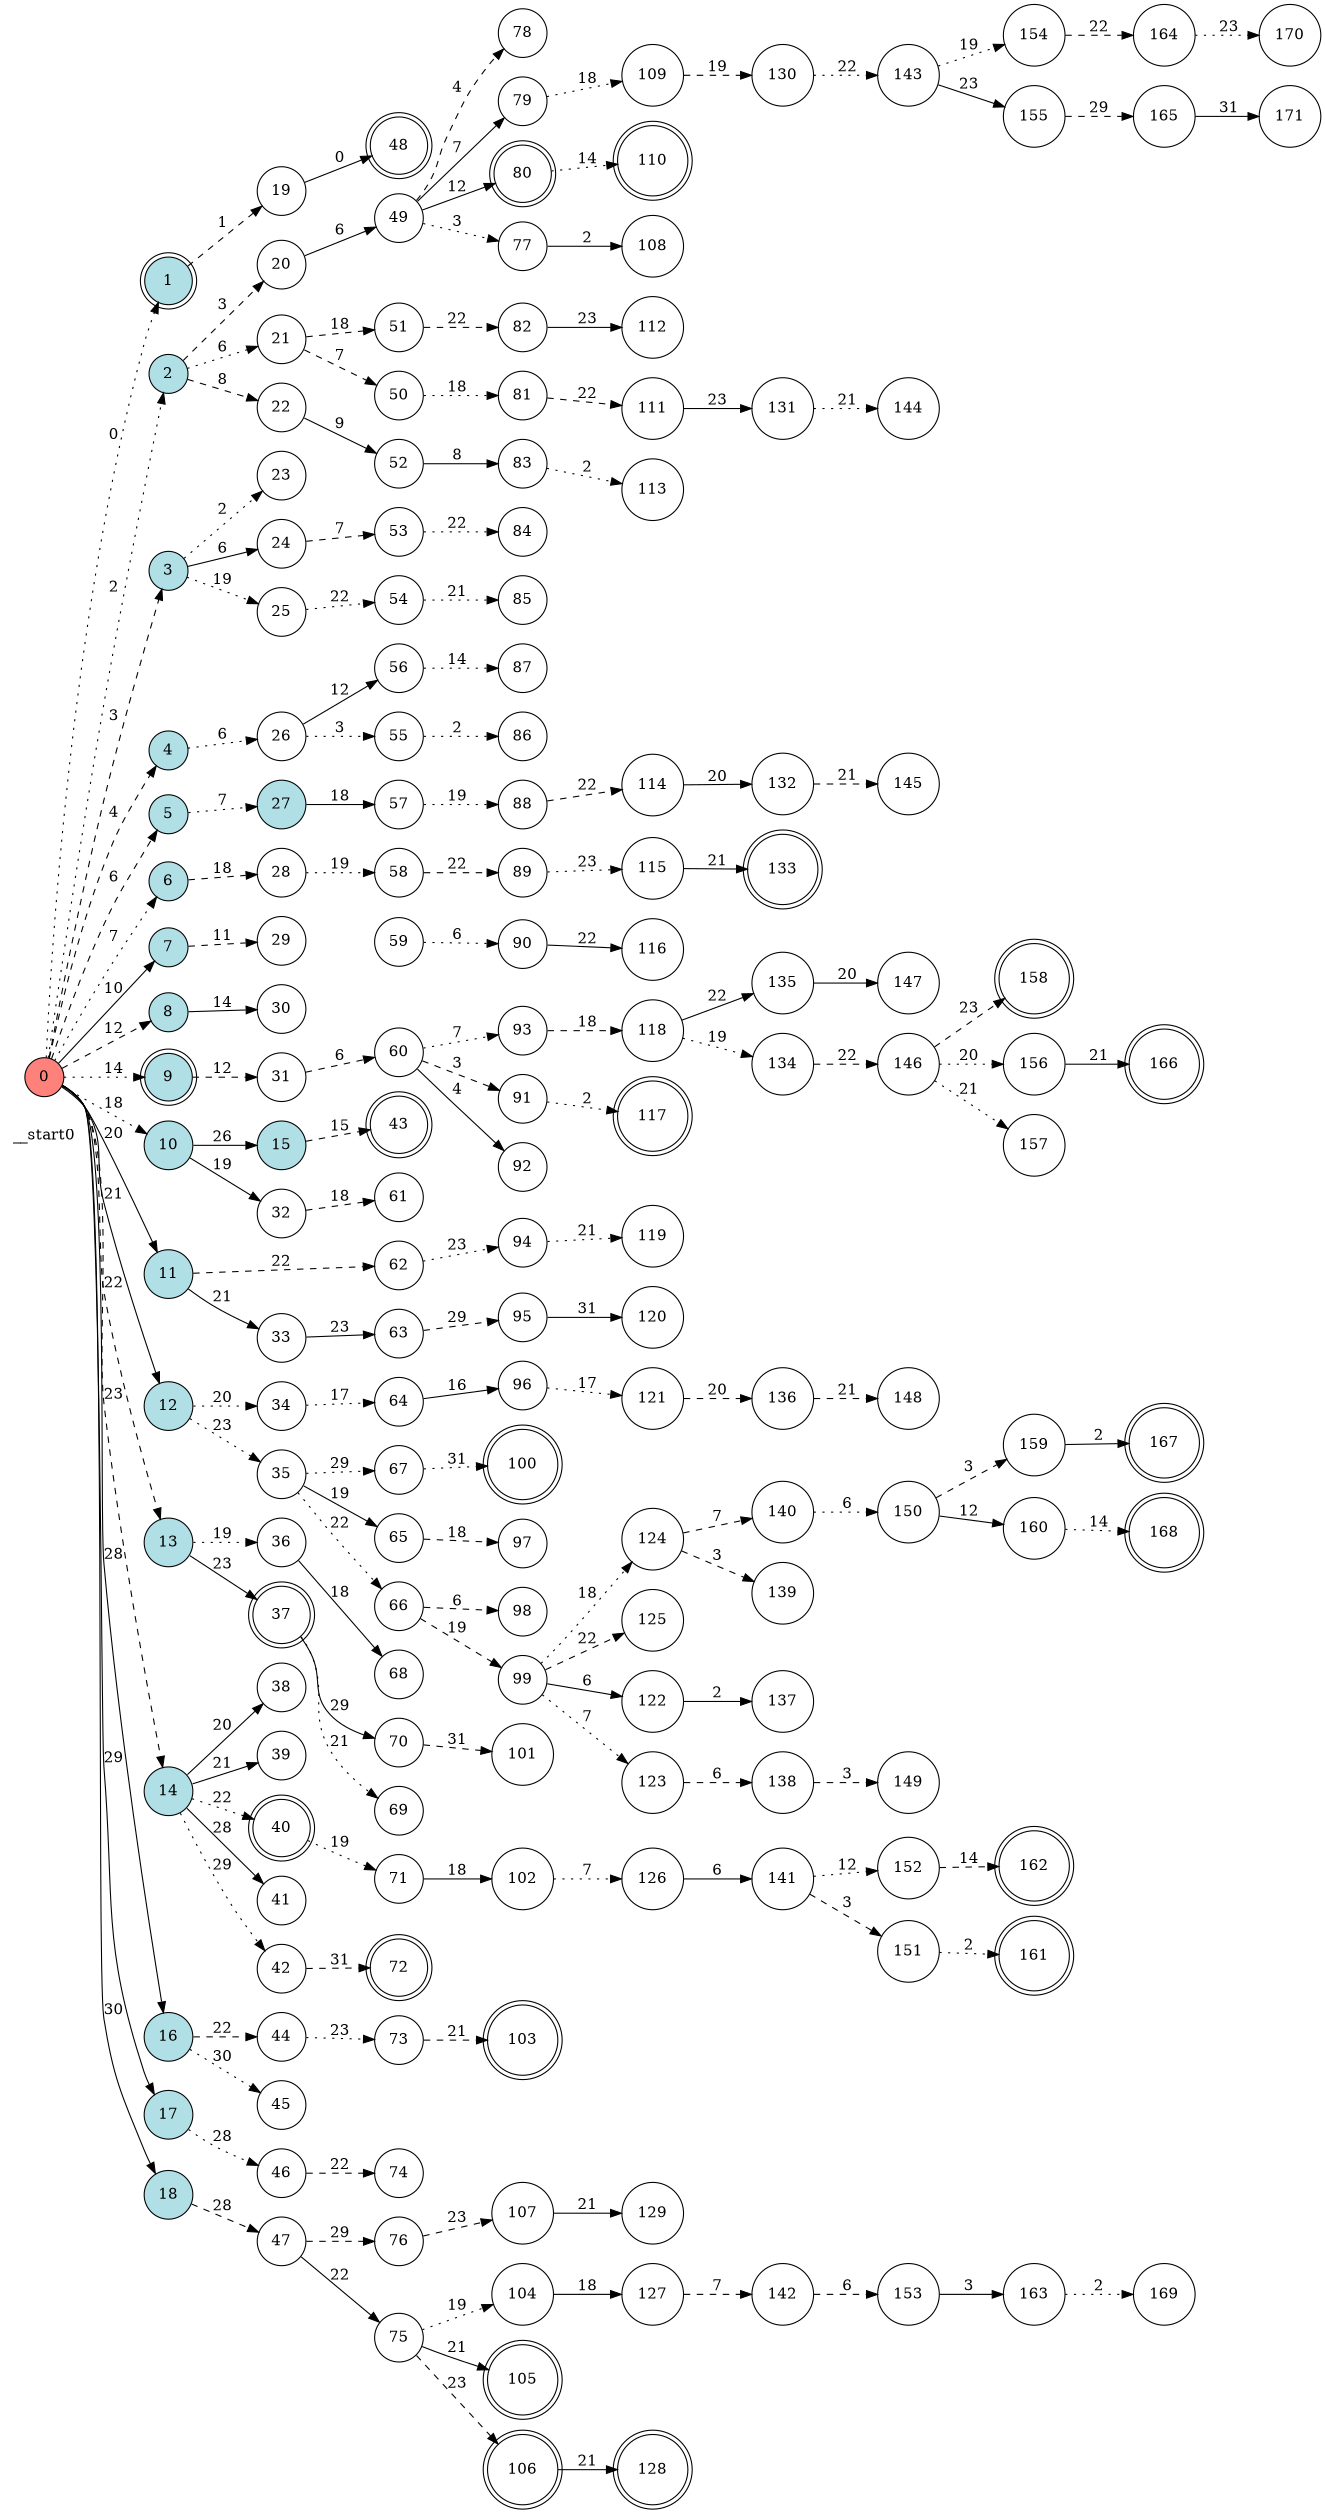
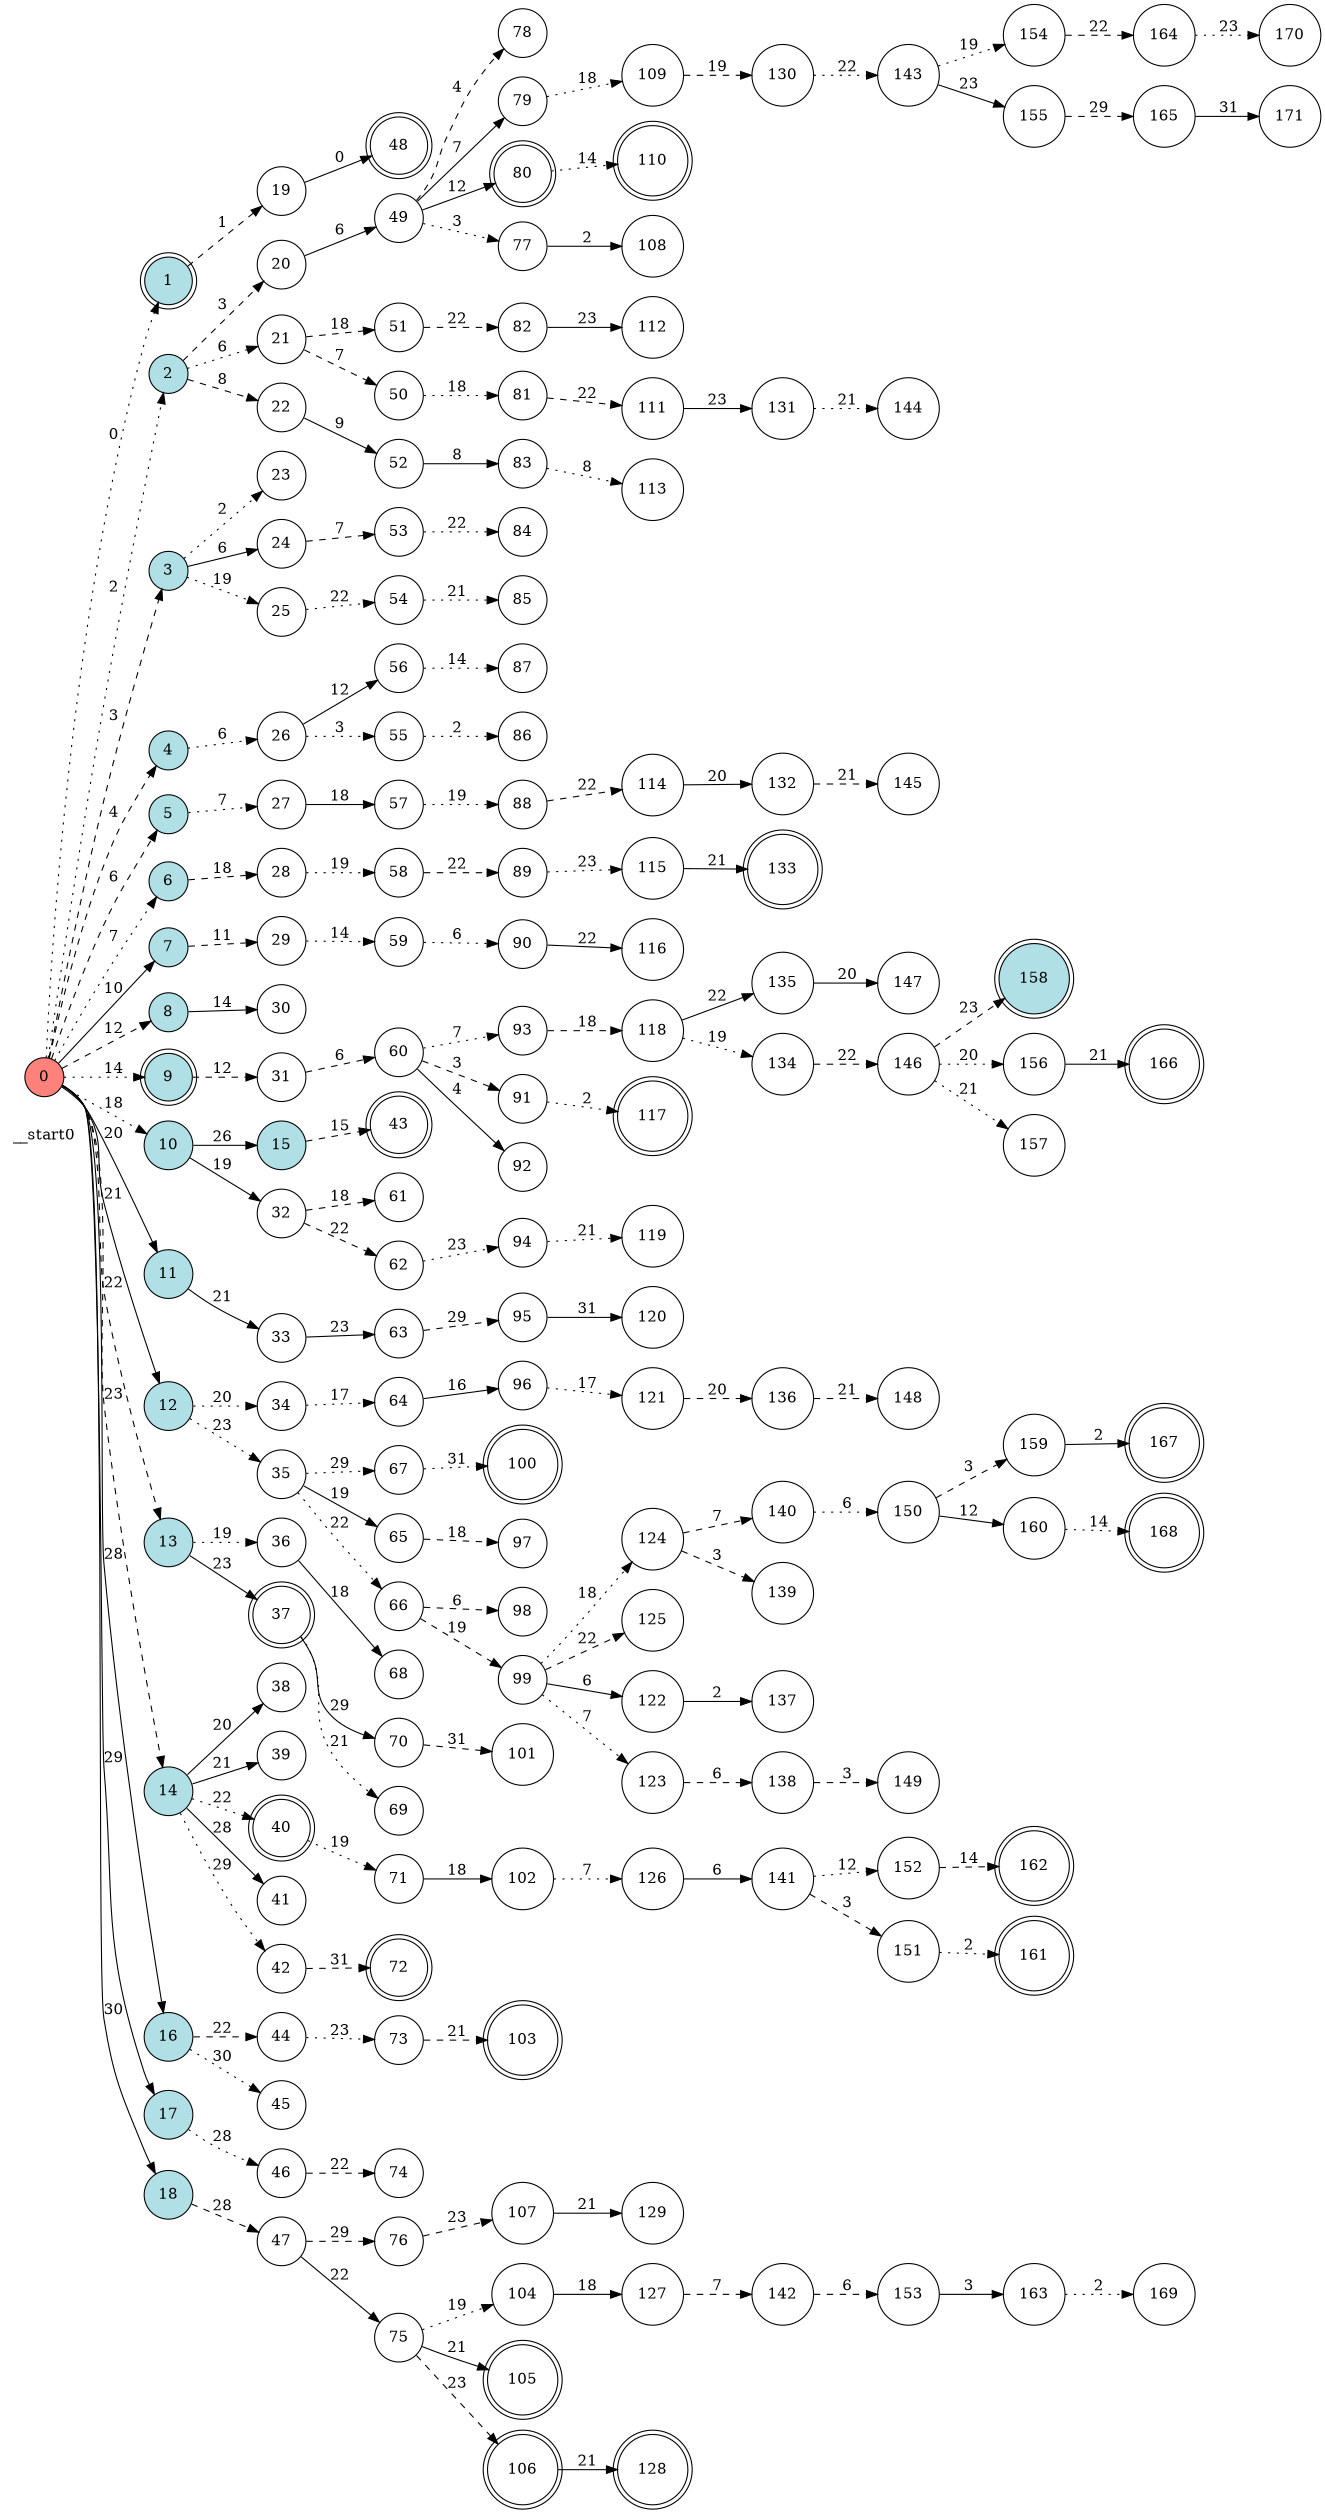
(588, 468) -> (588, 468)
(282, 805) -> (282, 805)
none -> (335, 941)
(1034, 979) -> (1034, 979)
(278, 1270) -> (335, 1237)
